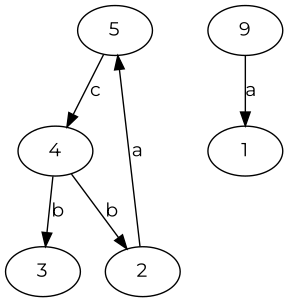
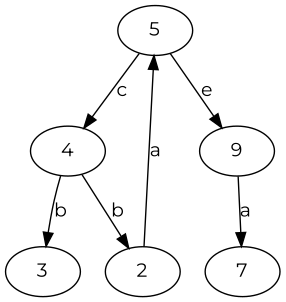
none -> (192, 85)
(245, 151) -> (243, 272)
